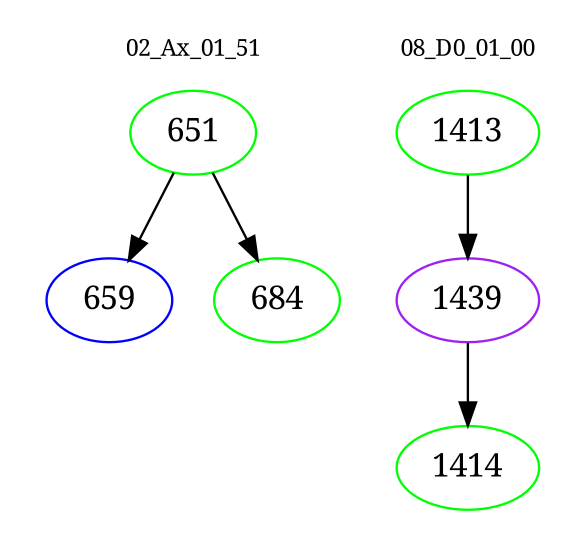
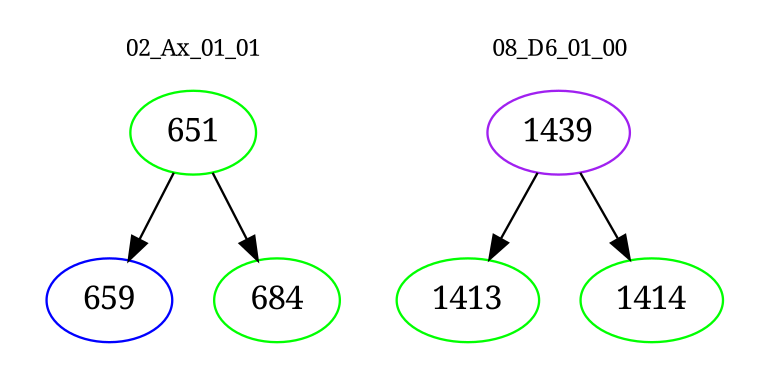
(193, 50) -> (193, 50)
(468, 50) -> (560, 50)
(468, 205) -> (519, 206)
